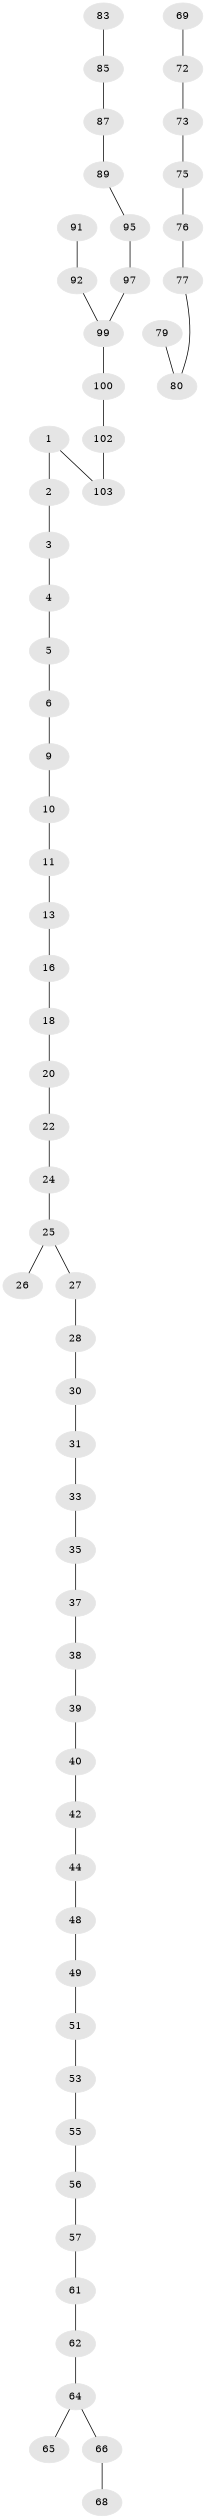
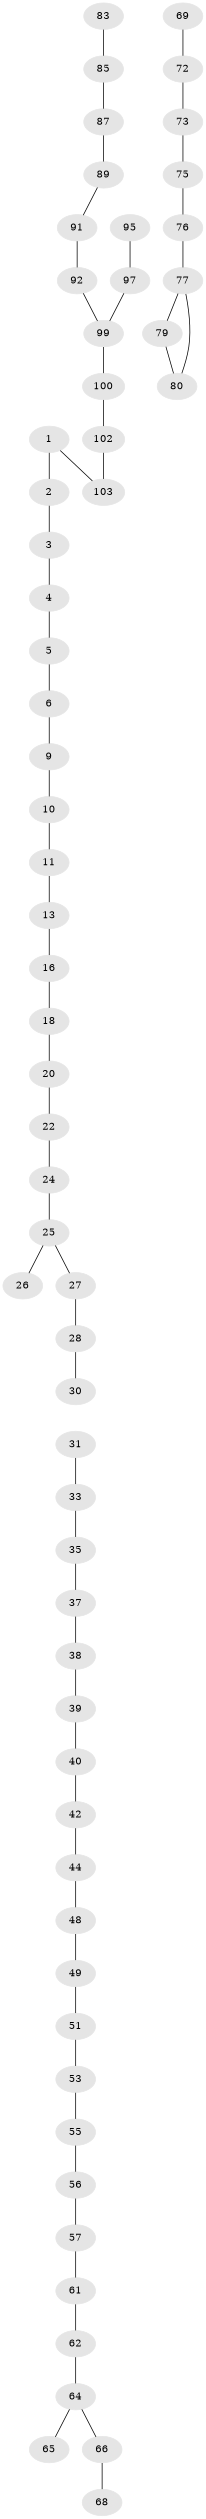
(117, 201) -> (90, 201)
none -> (173, 307)
(76, 1418) -> none
